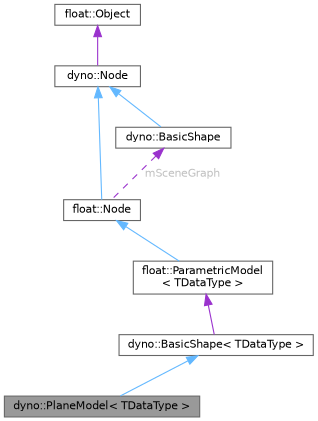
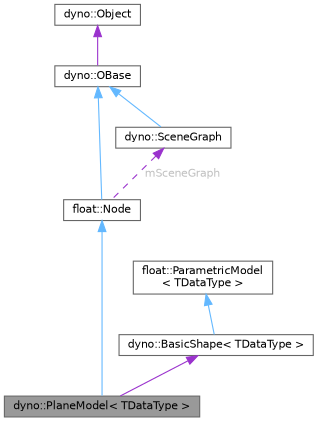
(98, 15) -> (98, 15)
(98, 76) -> (98, 76)
(173, 138) -> (173, 138)
(152, 244) -> (102, 314)
(211, 320) -> (211, 320)
(154, 378) -> (154, 378)
